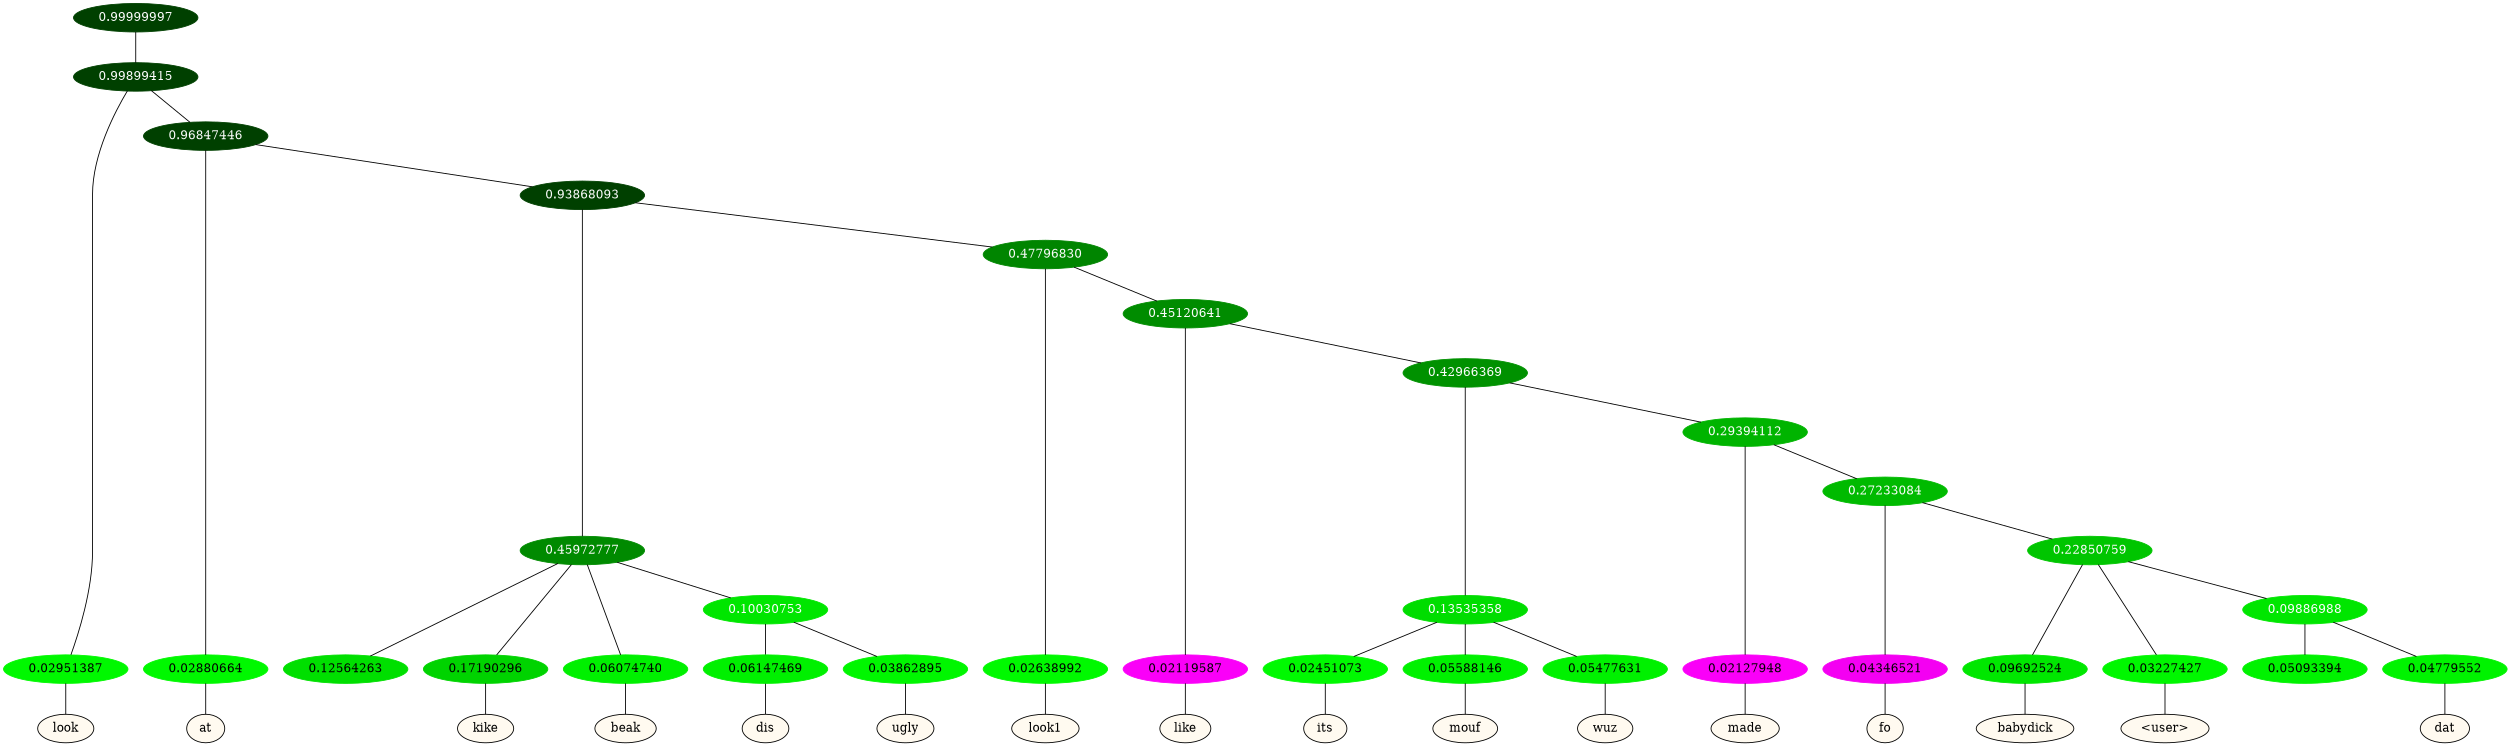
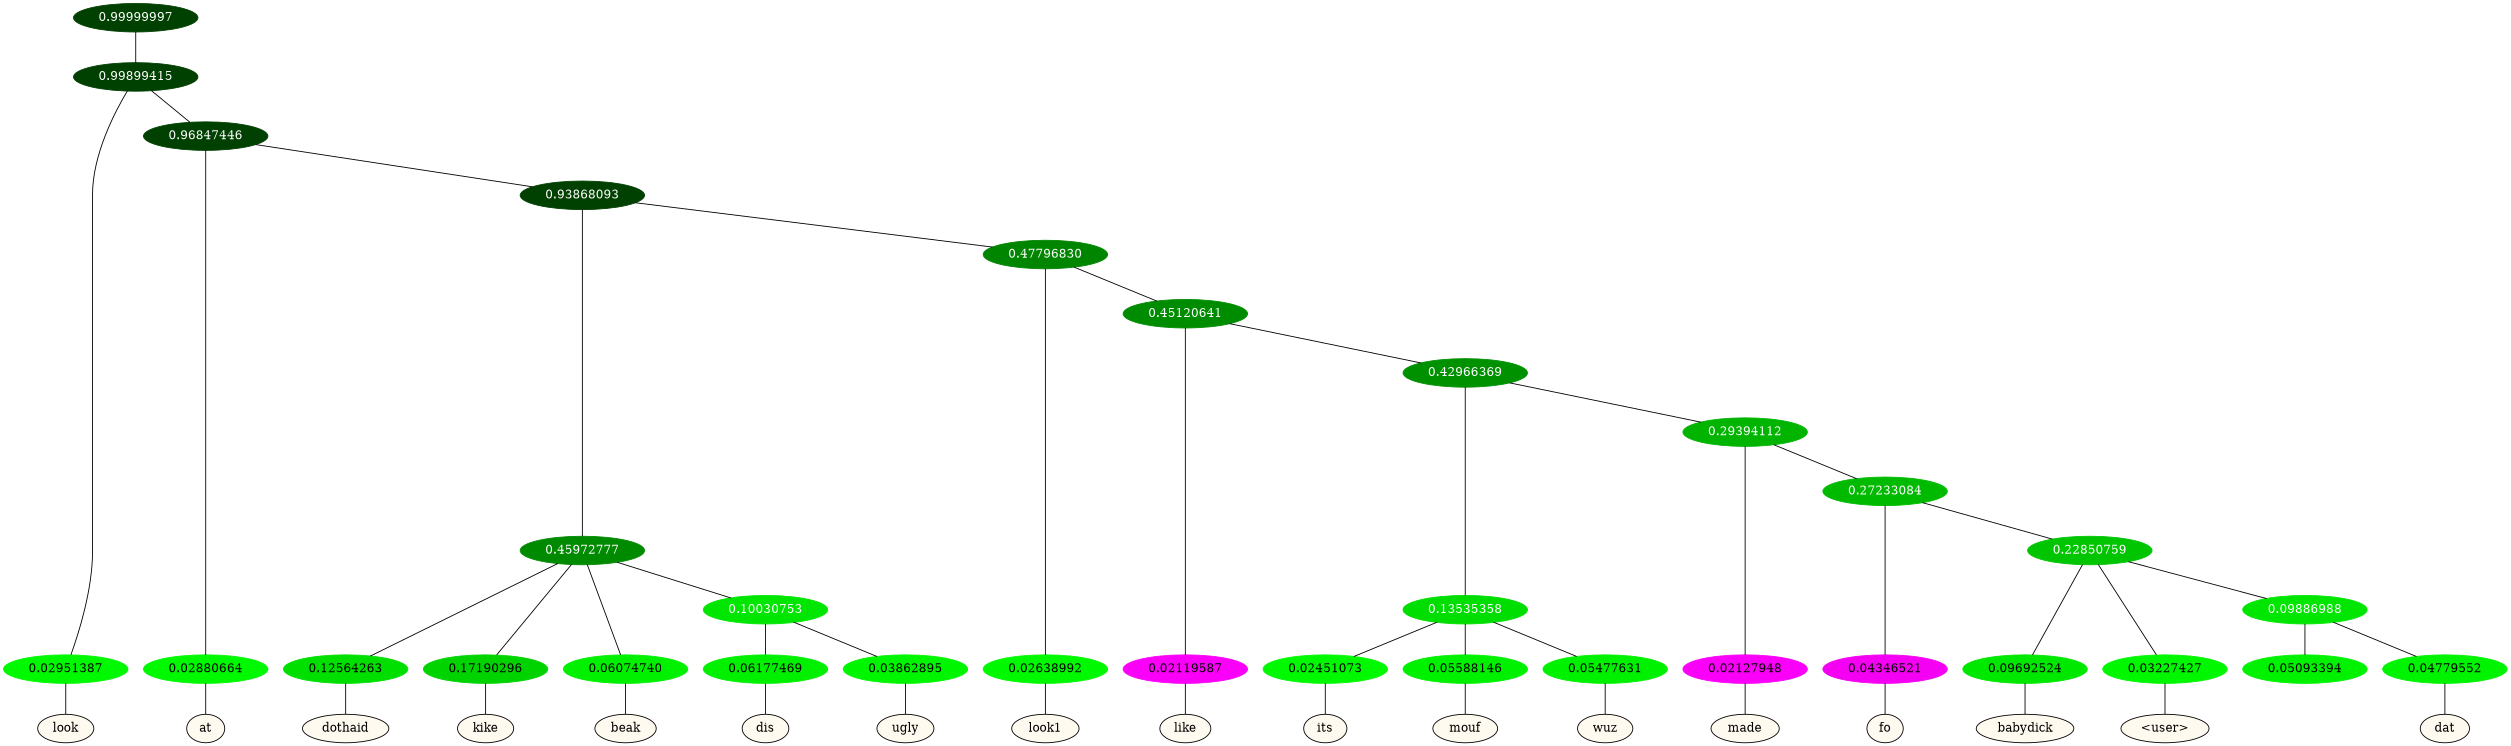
(766, 669) -> (766, 669)
none -> (346, 729)
